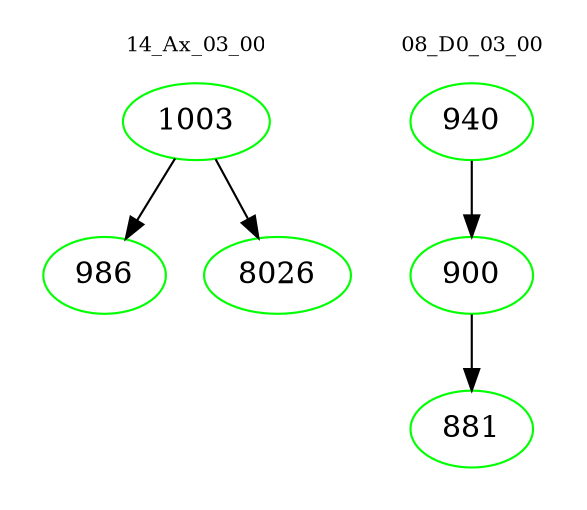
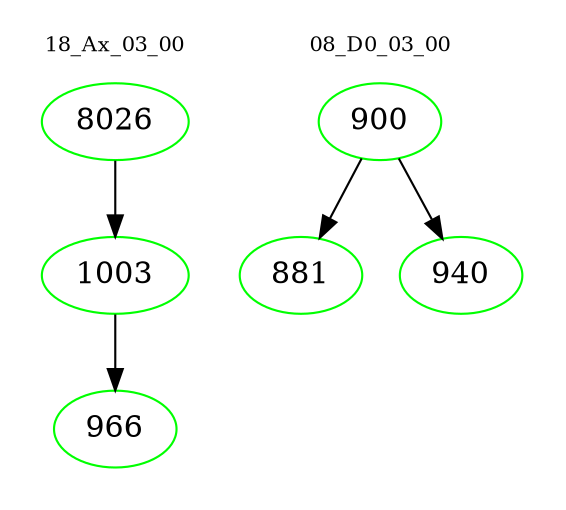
(196, 46) -> (115, 46)
(472, 188) -> (415, 189)
(232, 189) -> (115, 188)
(105, 275) -> (115, 429)
